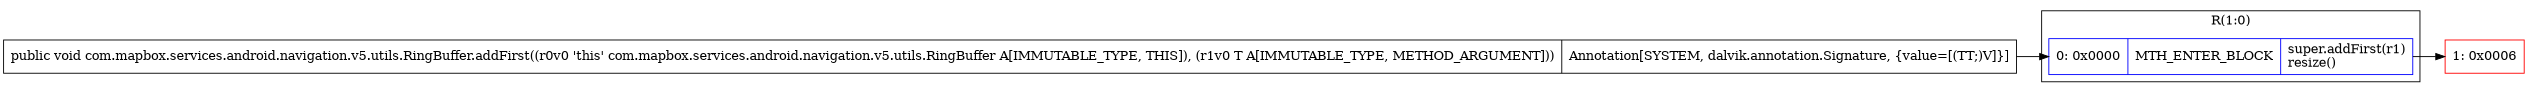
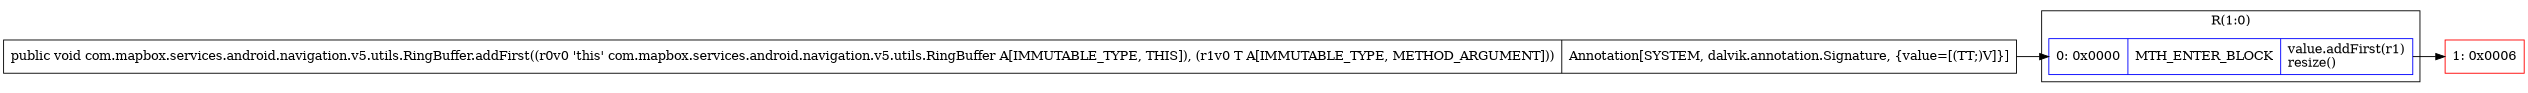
(2347, 49) -> (2346, 49)
